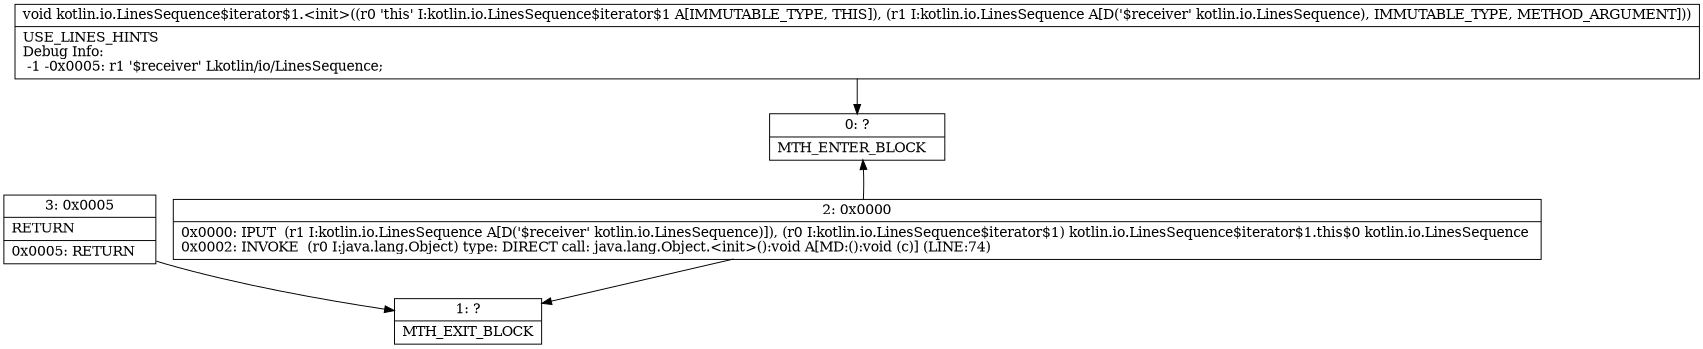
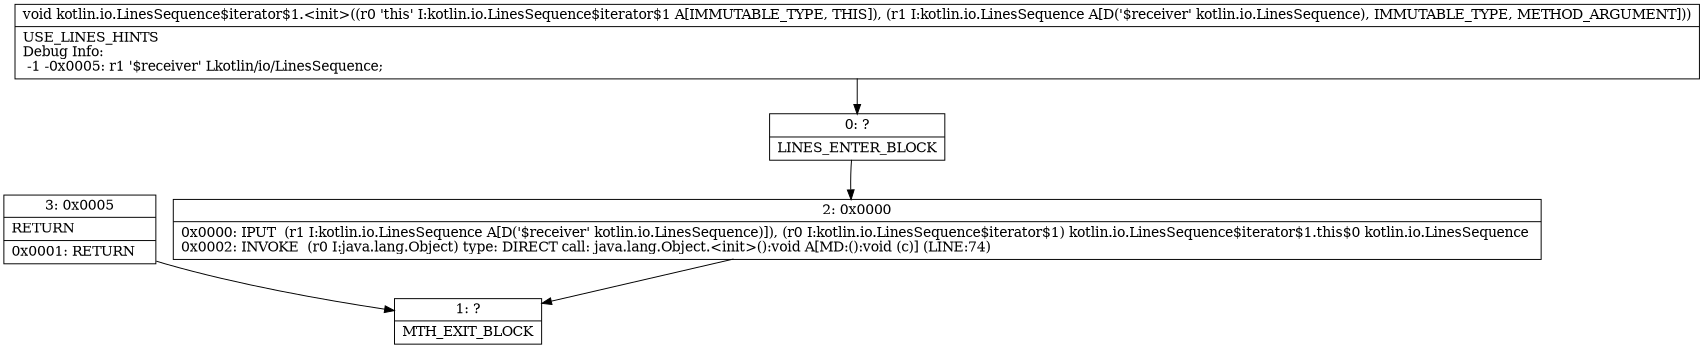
(852, 148) -> (857, 148)
(864, 185) -> (851, 175)
(80, 252) -> (80, 252)
